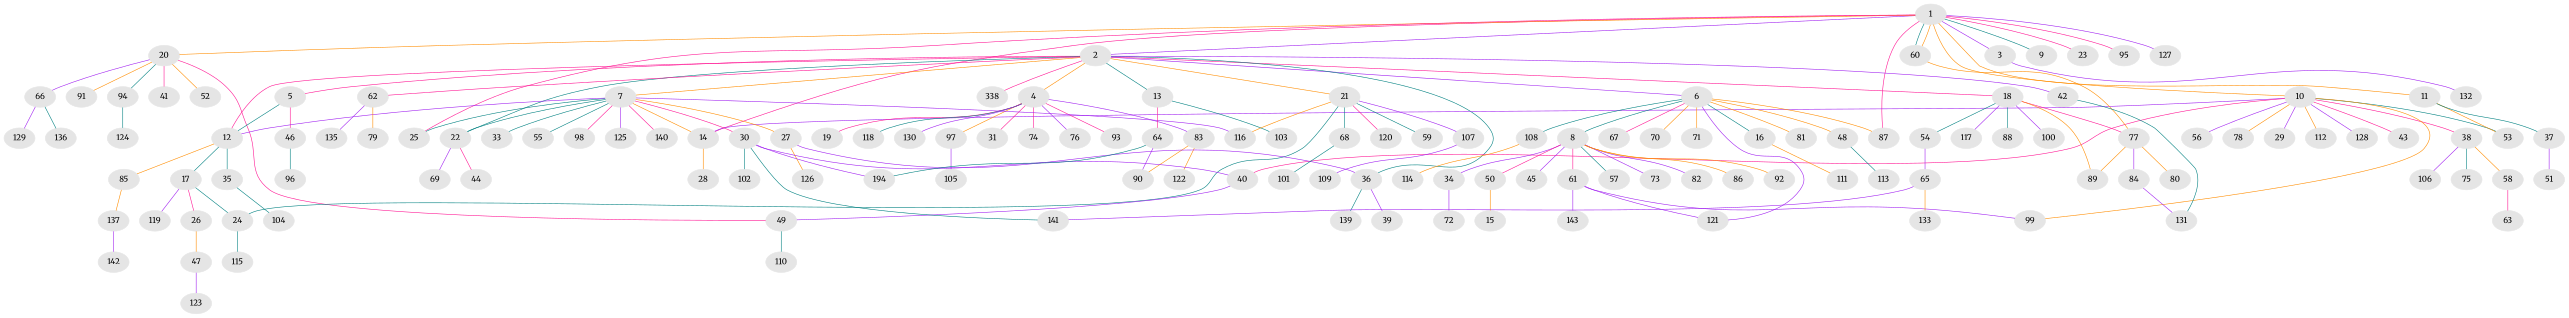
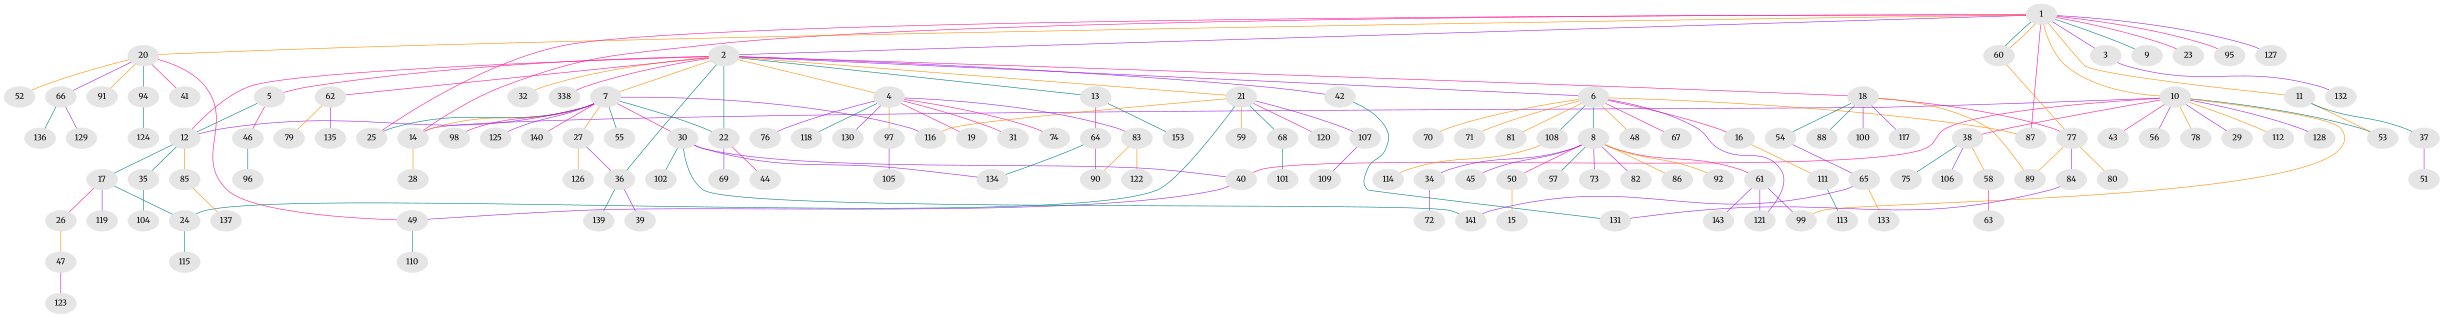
none -> (523, 97)
(1386, 118) -> (1241, 118)
(1728, 118) -> (1689, 120)
(497, 138) -> none
(1116, 138) -> none
(1281, 138) -> (1178, 138)
(1863, 159) -> (1833, 200)
(879, 180) -> (992, 180)
(114, 262) -> none
